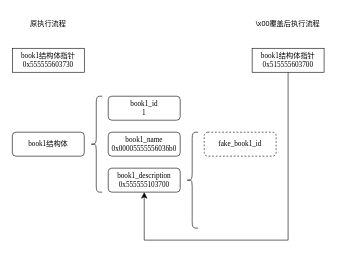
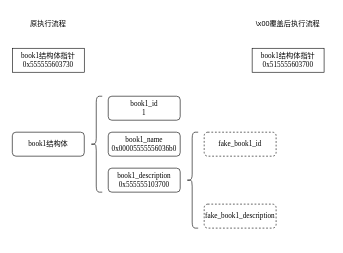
none -> (240, 216)
(144, 240) -> none
